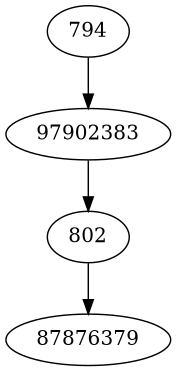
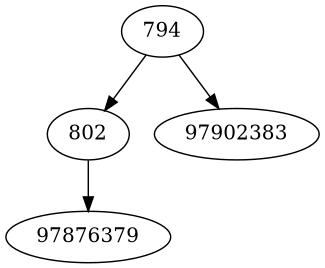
(88, 179) -> (130, 77)
(88, 340) -> (88, 237)
